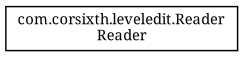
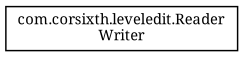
(122, 29) -> (122, 29)
